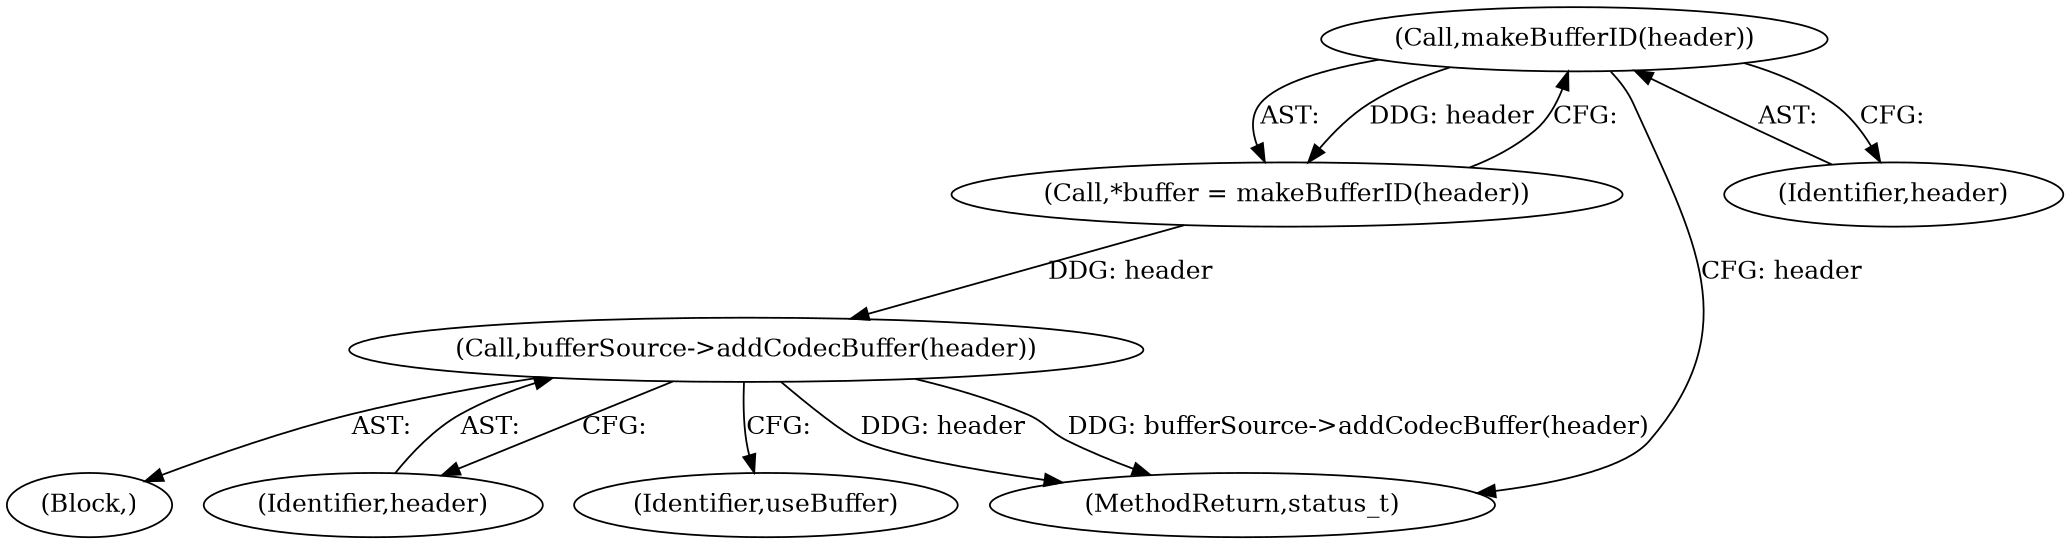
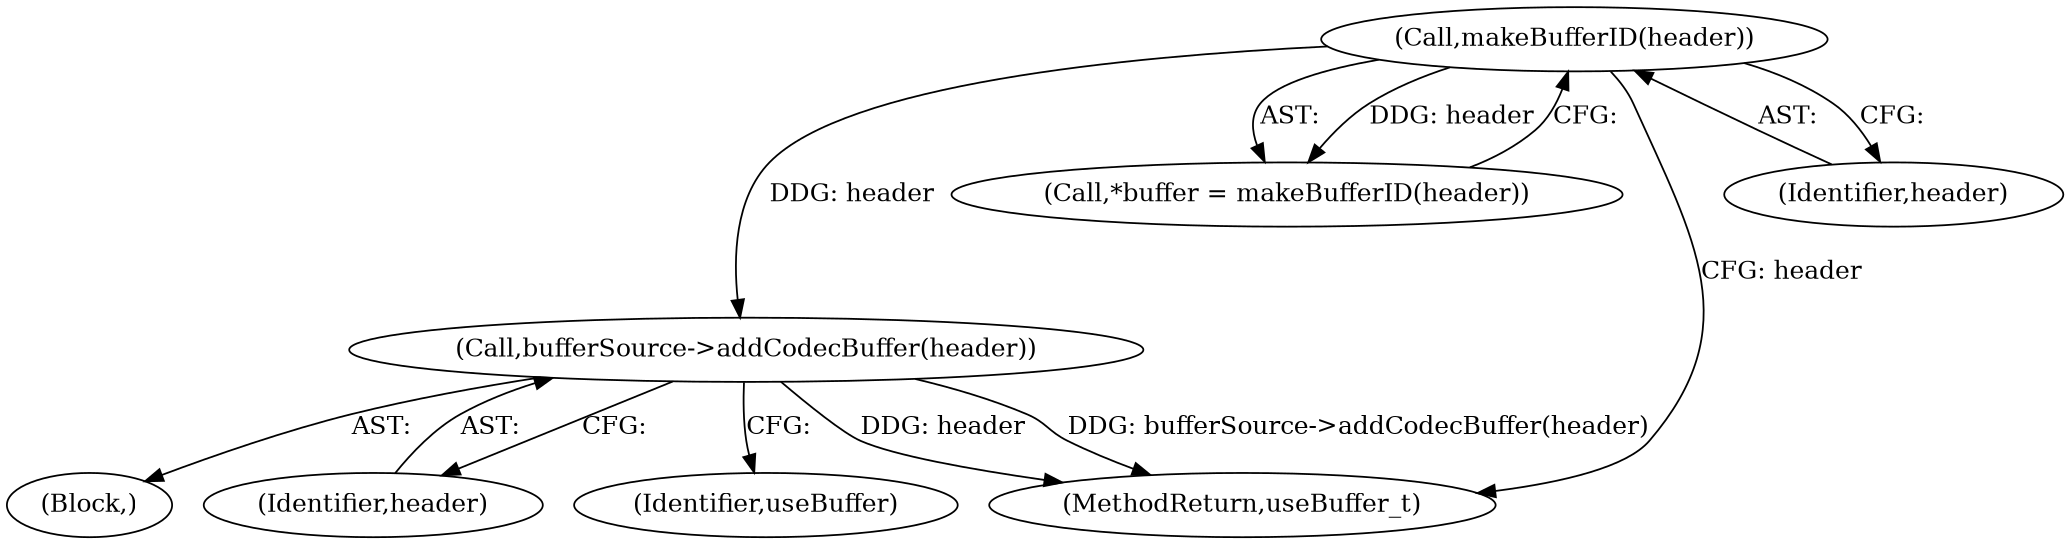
(1026, 270) -> (969, 85)
(1242, 505) -> (1242, 505)
